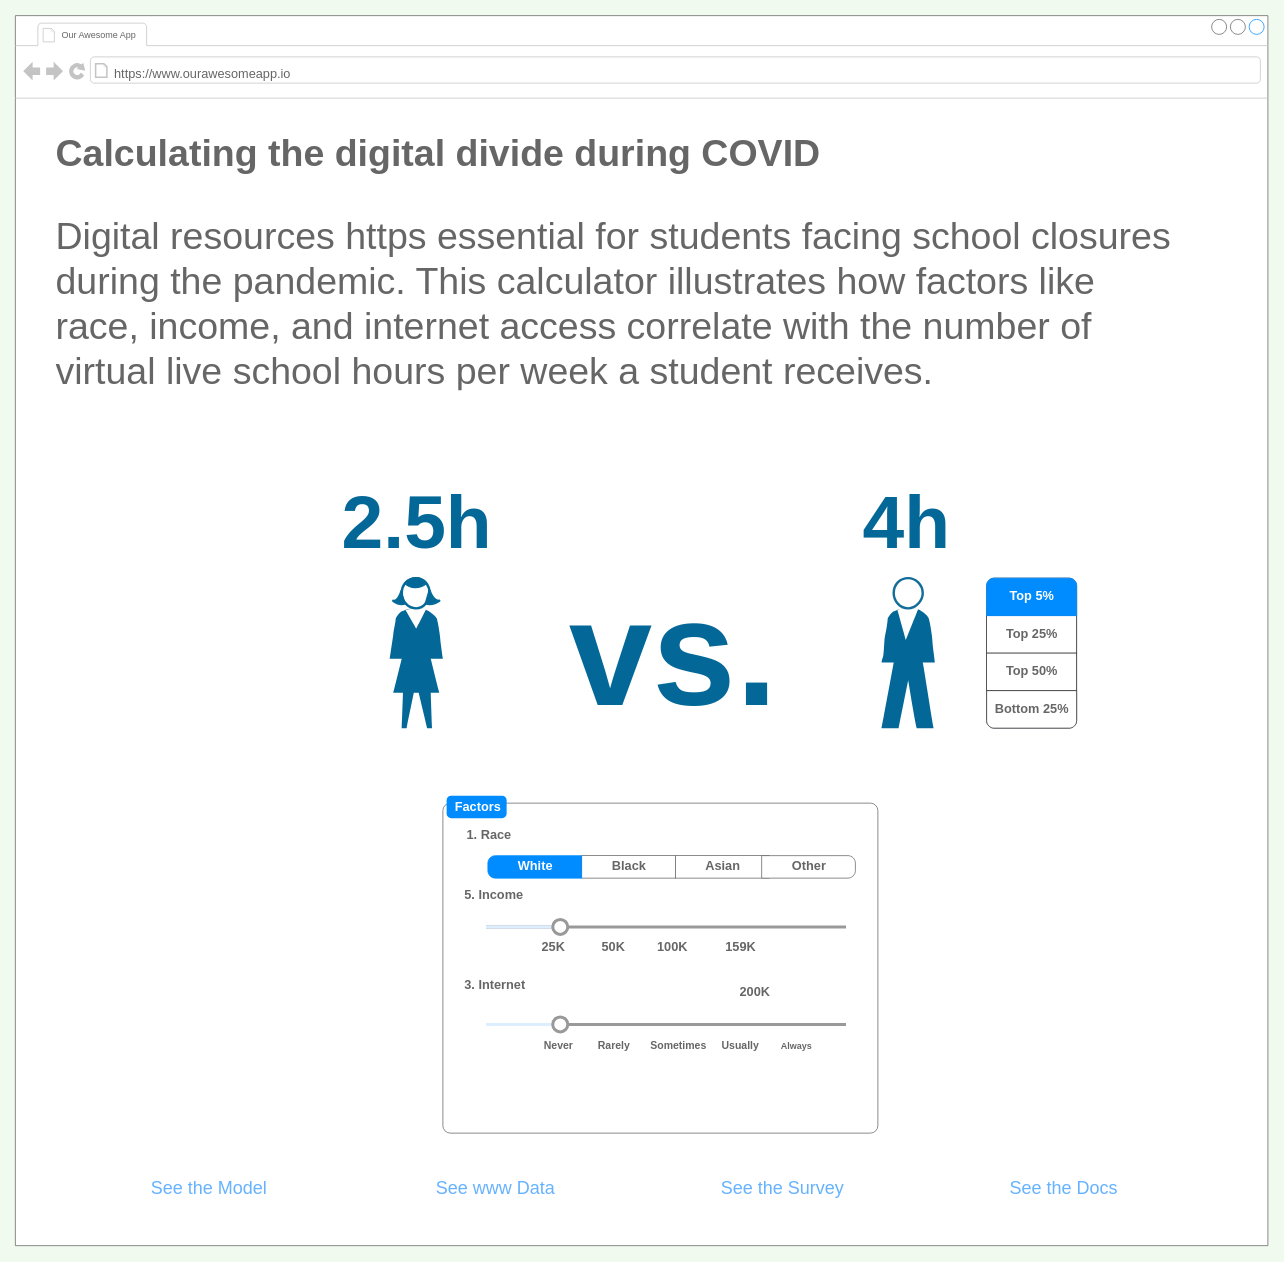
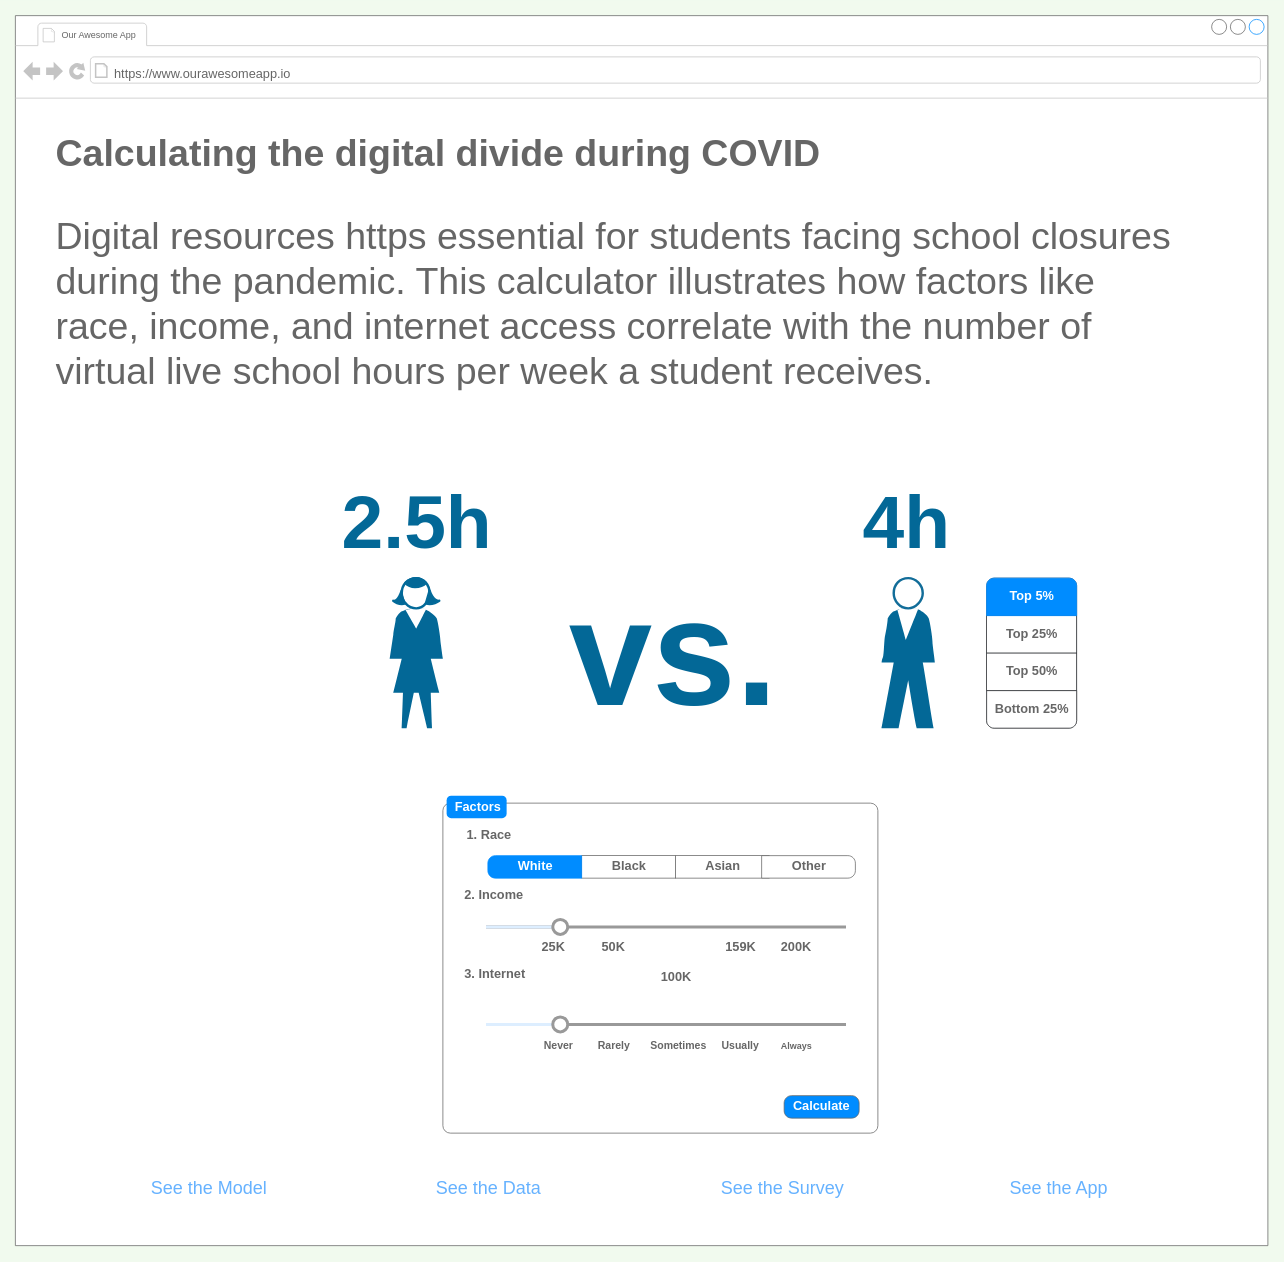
(493, 895) -> (493, 895)
(675, 948) -> (678, 978)
(516, 985) -> (516, 974)
(757, 993) -> (798, 948)
none -> (822, 1107)
(476, 1188) -> (476, 1188)
(1049, 1188) -> (1046, 1188)
